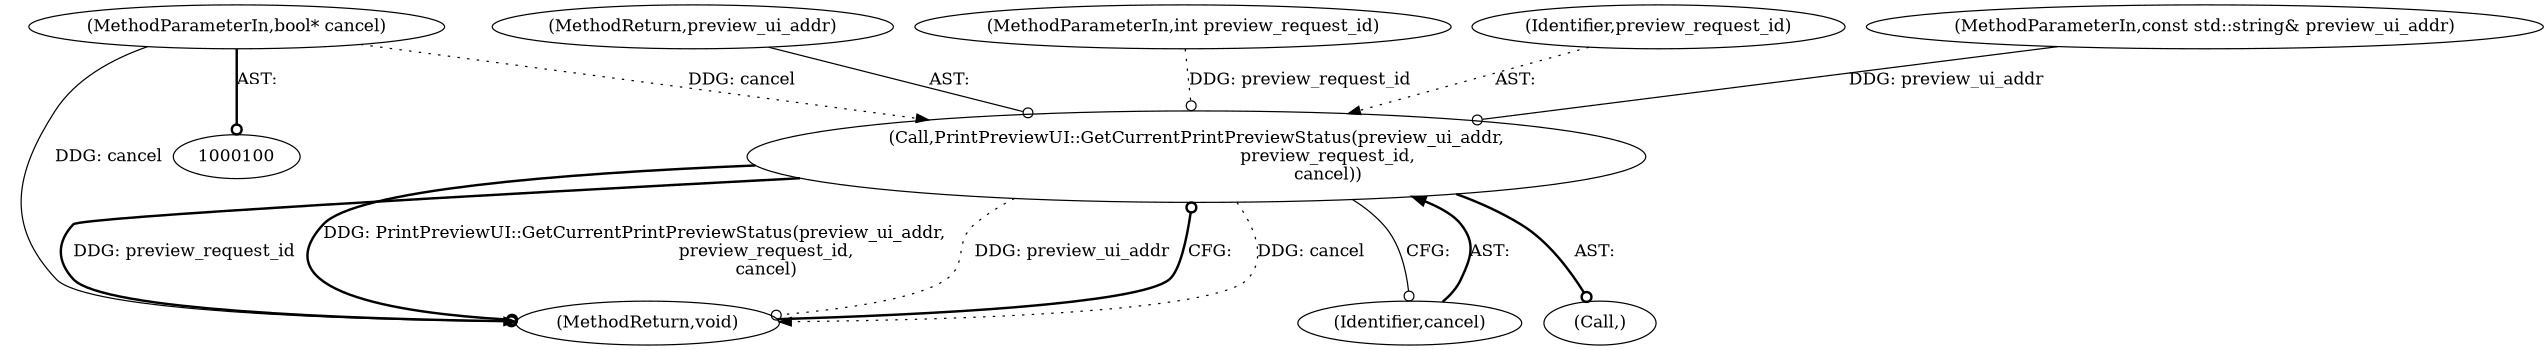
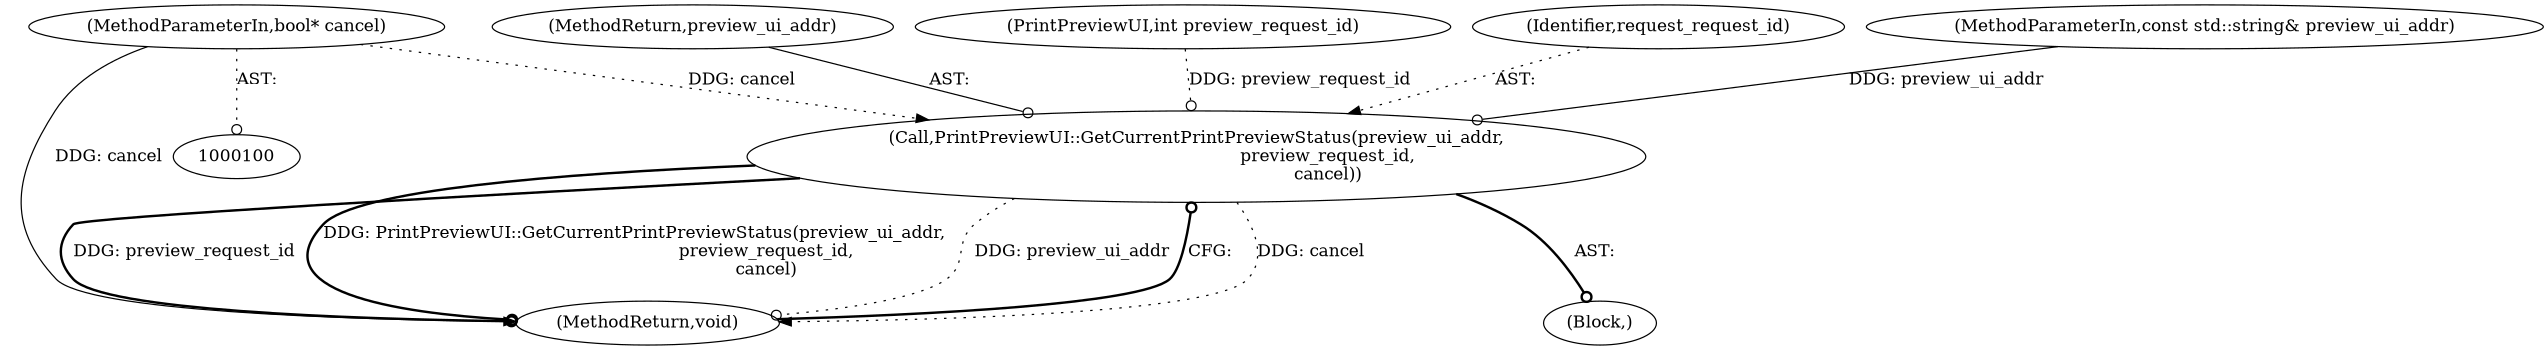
(1183, 27) -> (1183, 27)
(1659, 27) -> (1659, 27)
(237, 87) -> (237, 87)
(1410, 323) -> none
(1600, 323) -> (1600, 323)
